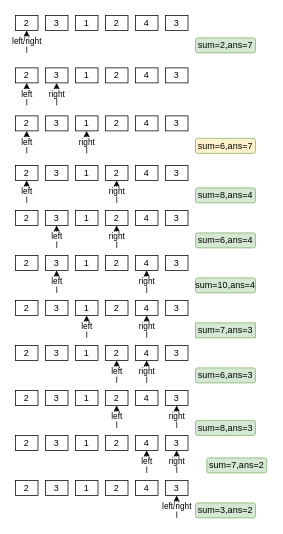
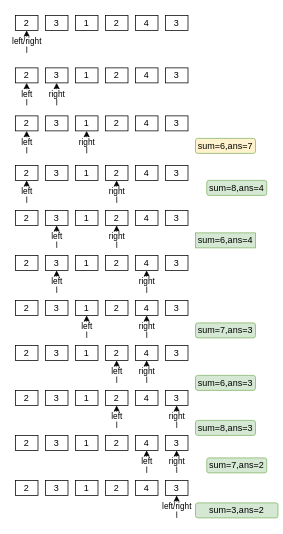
(225, 45) -> none
(225, 195) -> (237, 188)
(225, 240) -> (225, 240)
(225, 285) -> none
(225, 330) -> (225, 330)
(225, 375) -> (225, 383)
(225, 510) -> (237, 510)
